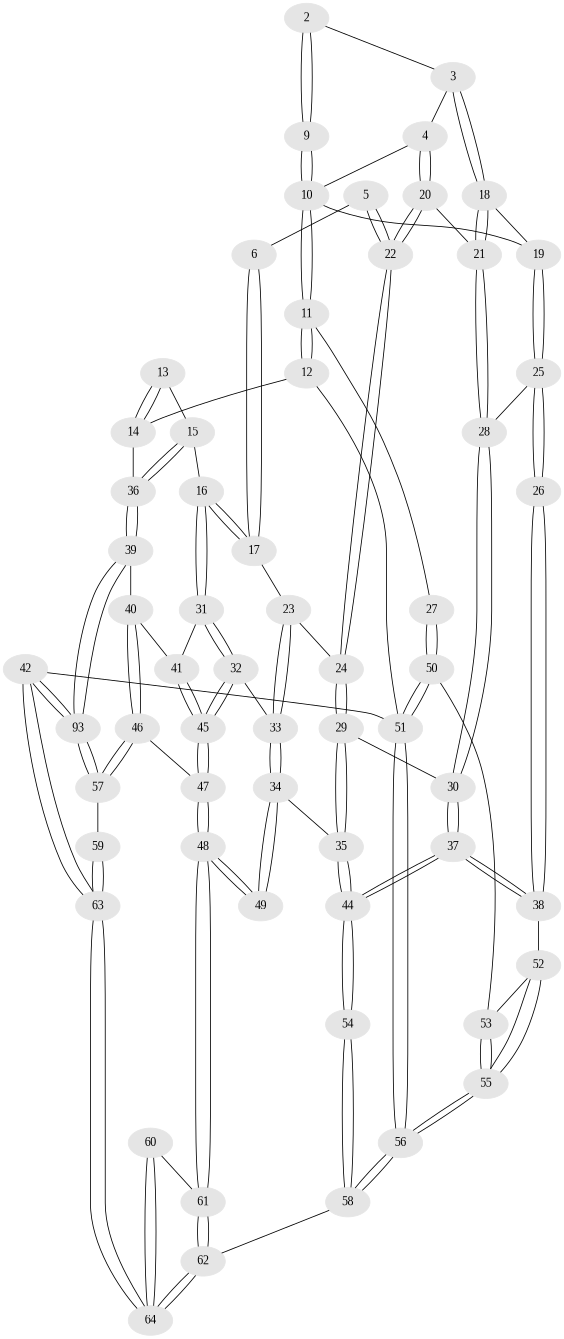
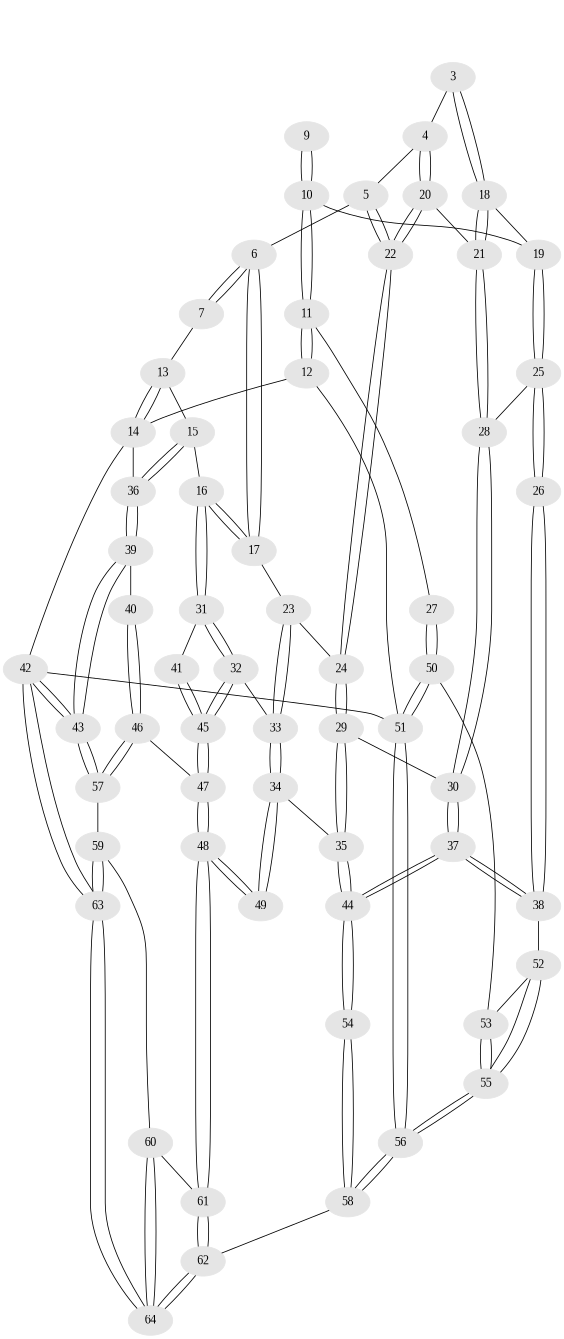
(307, 18) -> none
(366, 166) -> (396, 166)
none -> (201, 314)
none -> (70, 548)
(154, 640) -> none
(78, 728) -> (78, 728)
none -> (146, 990)
